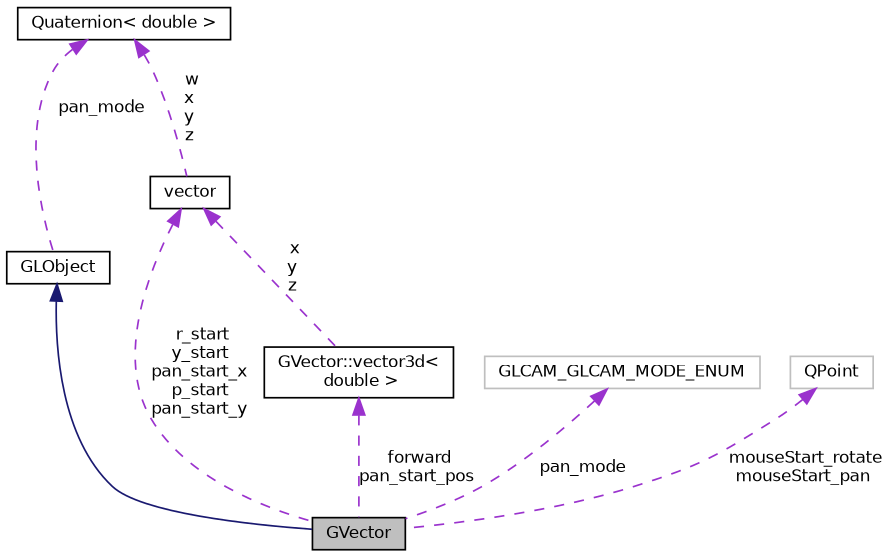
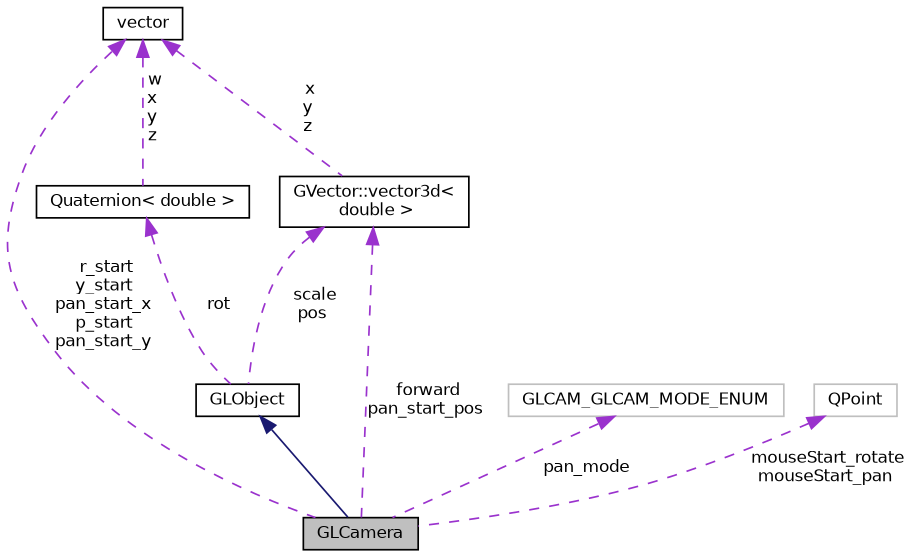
(100, 108) -> (216, 305)
(169, 114) -> (143, 122)
none -> (265, 304)
(359, 534) -> (361, 534)
